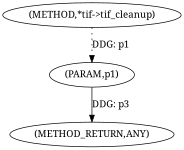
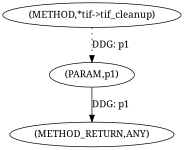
(111, 105) -> (111, 105)
